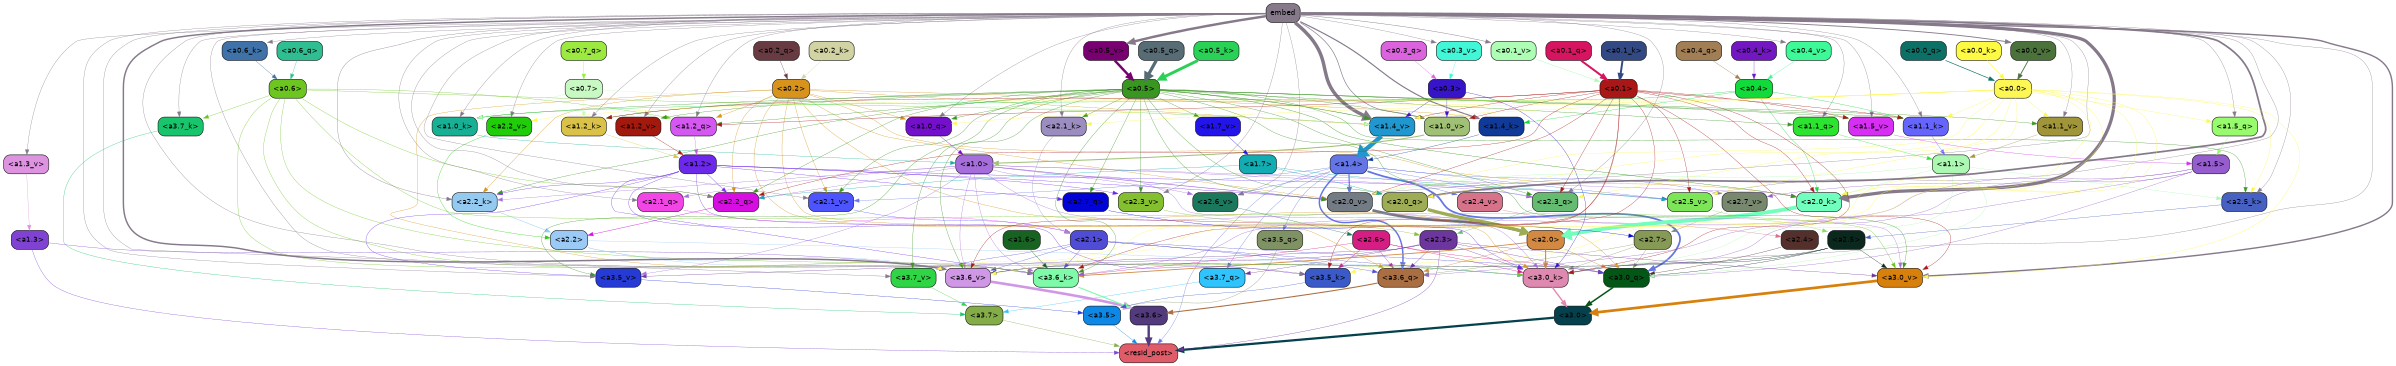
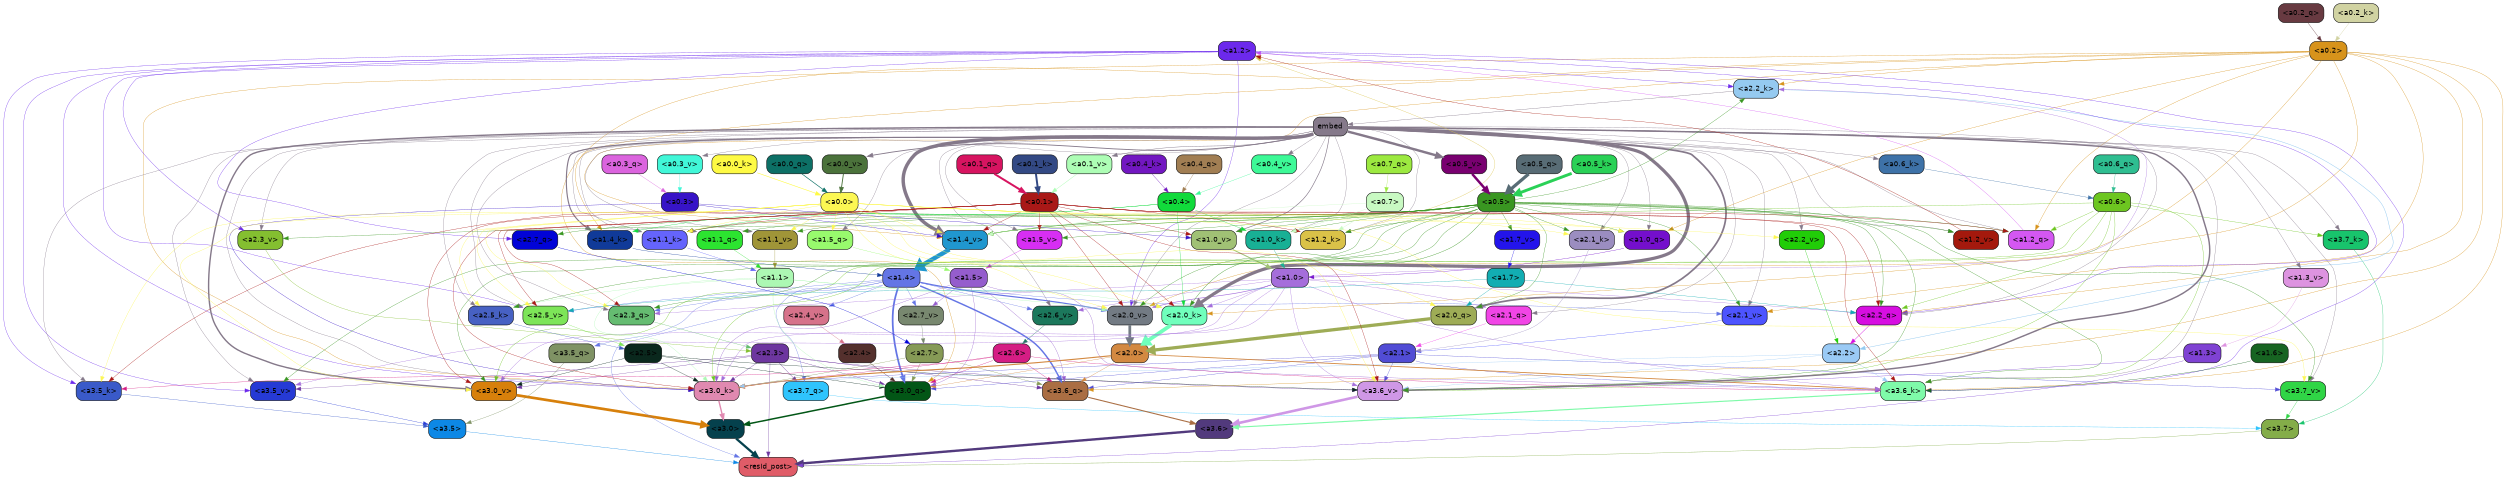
(446, 36) -> (1543, 108)
